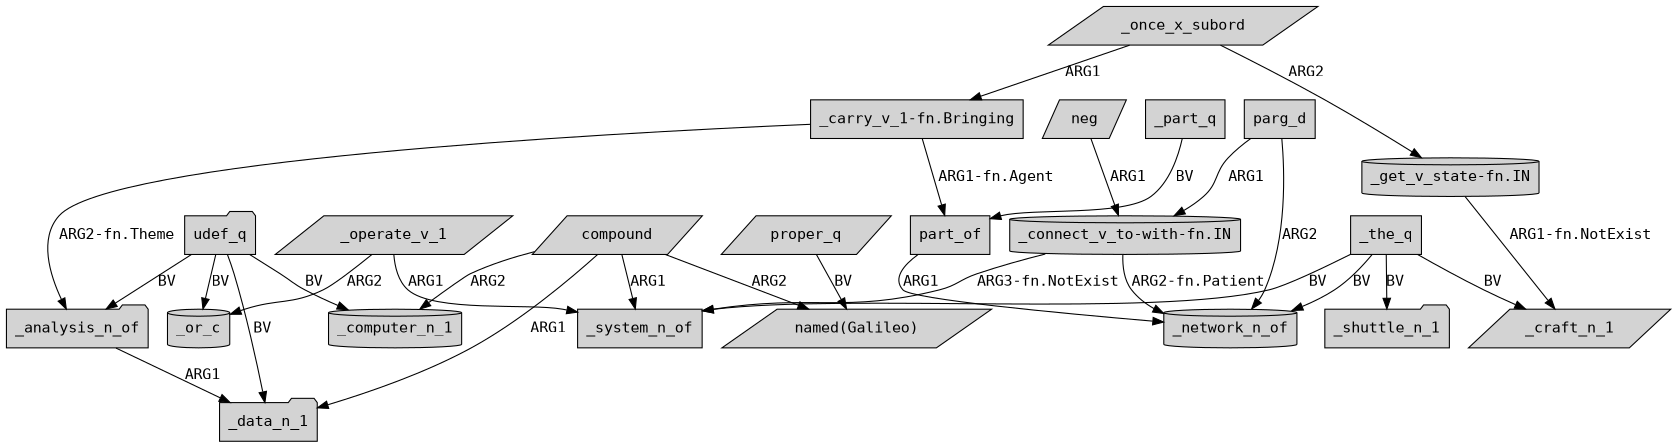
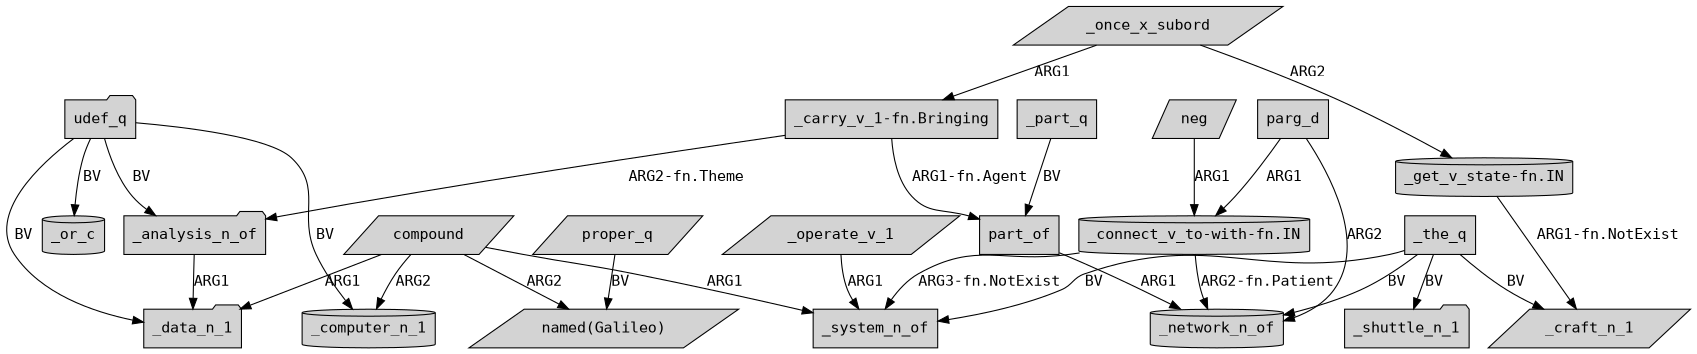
(322, 290) -> none
